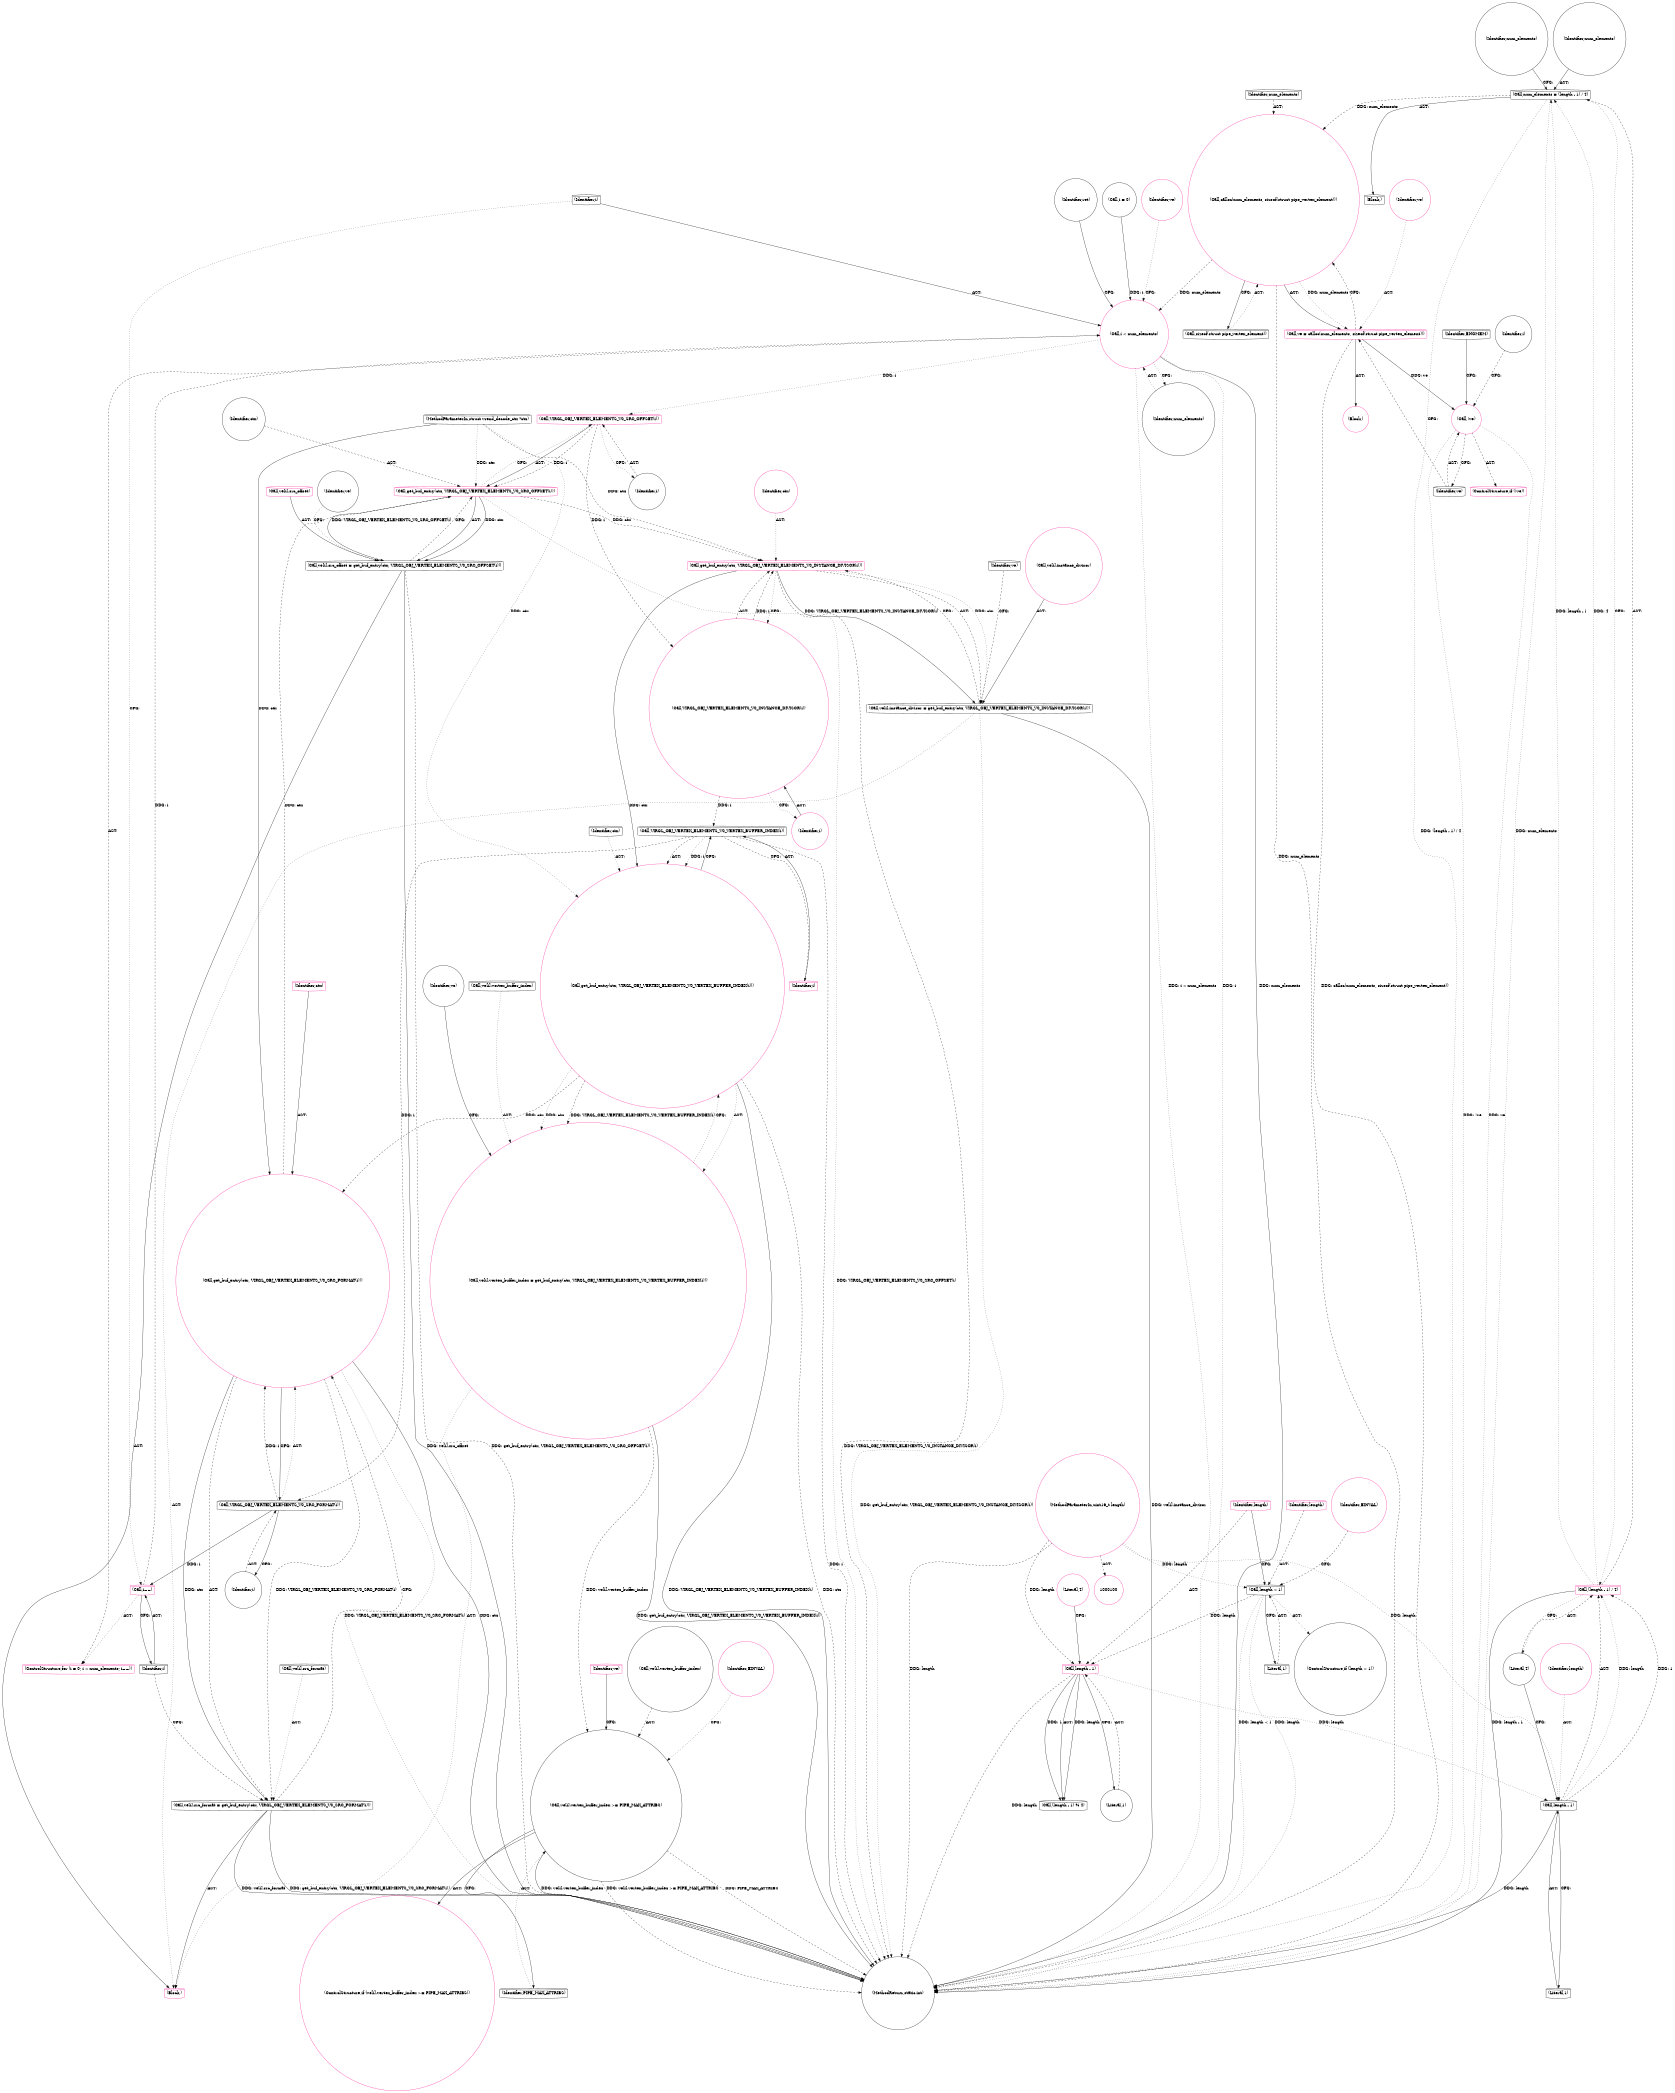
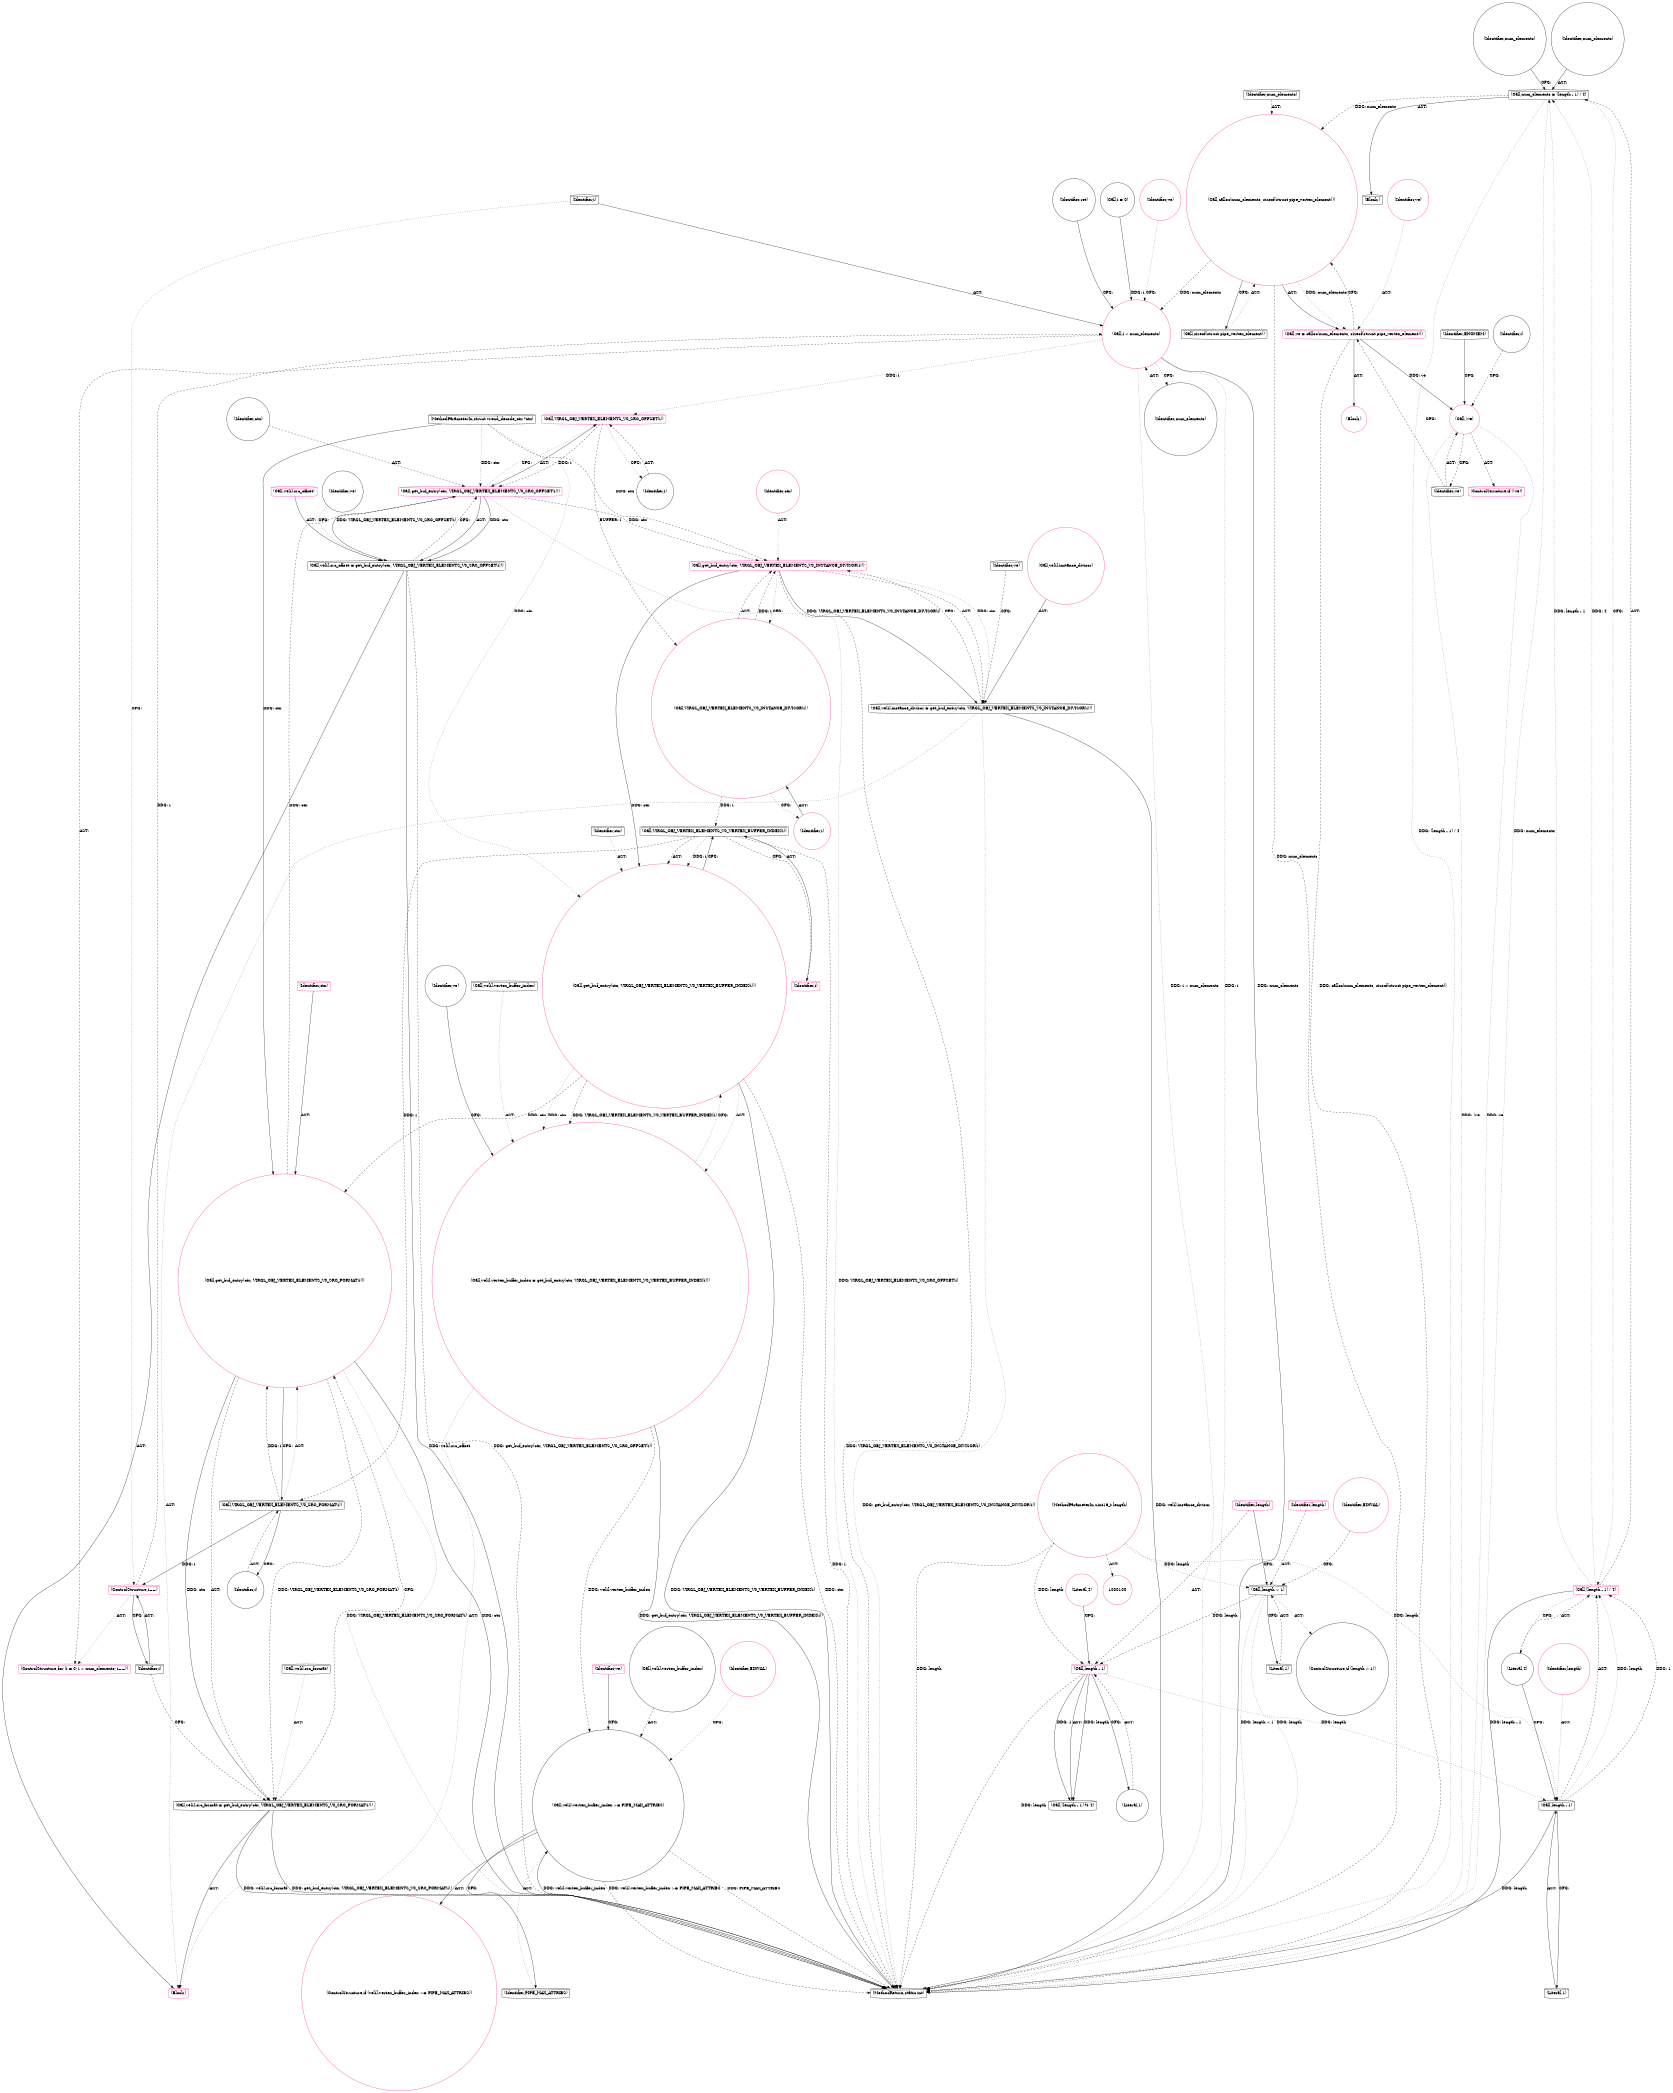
(598, 520) -> (610, 520)
(142, 1590) -> (134, 1590)
(898, 1993) -> (899, 1993)
